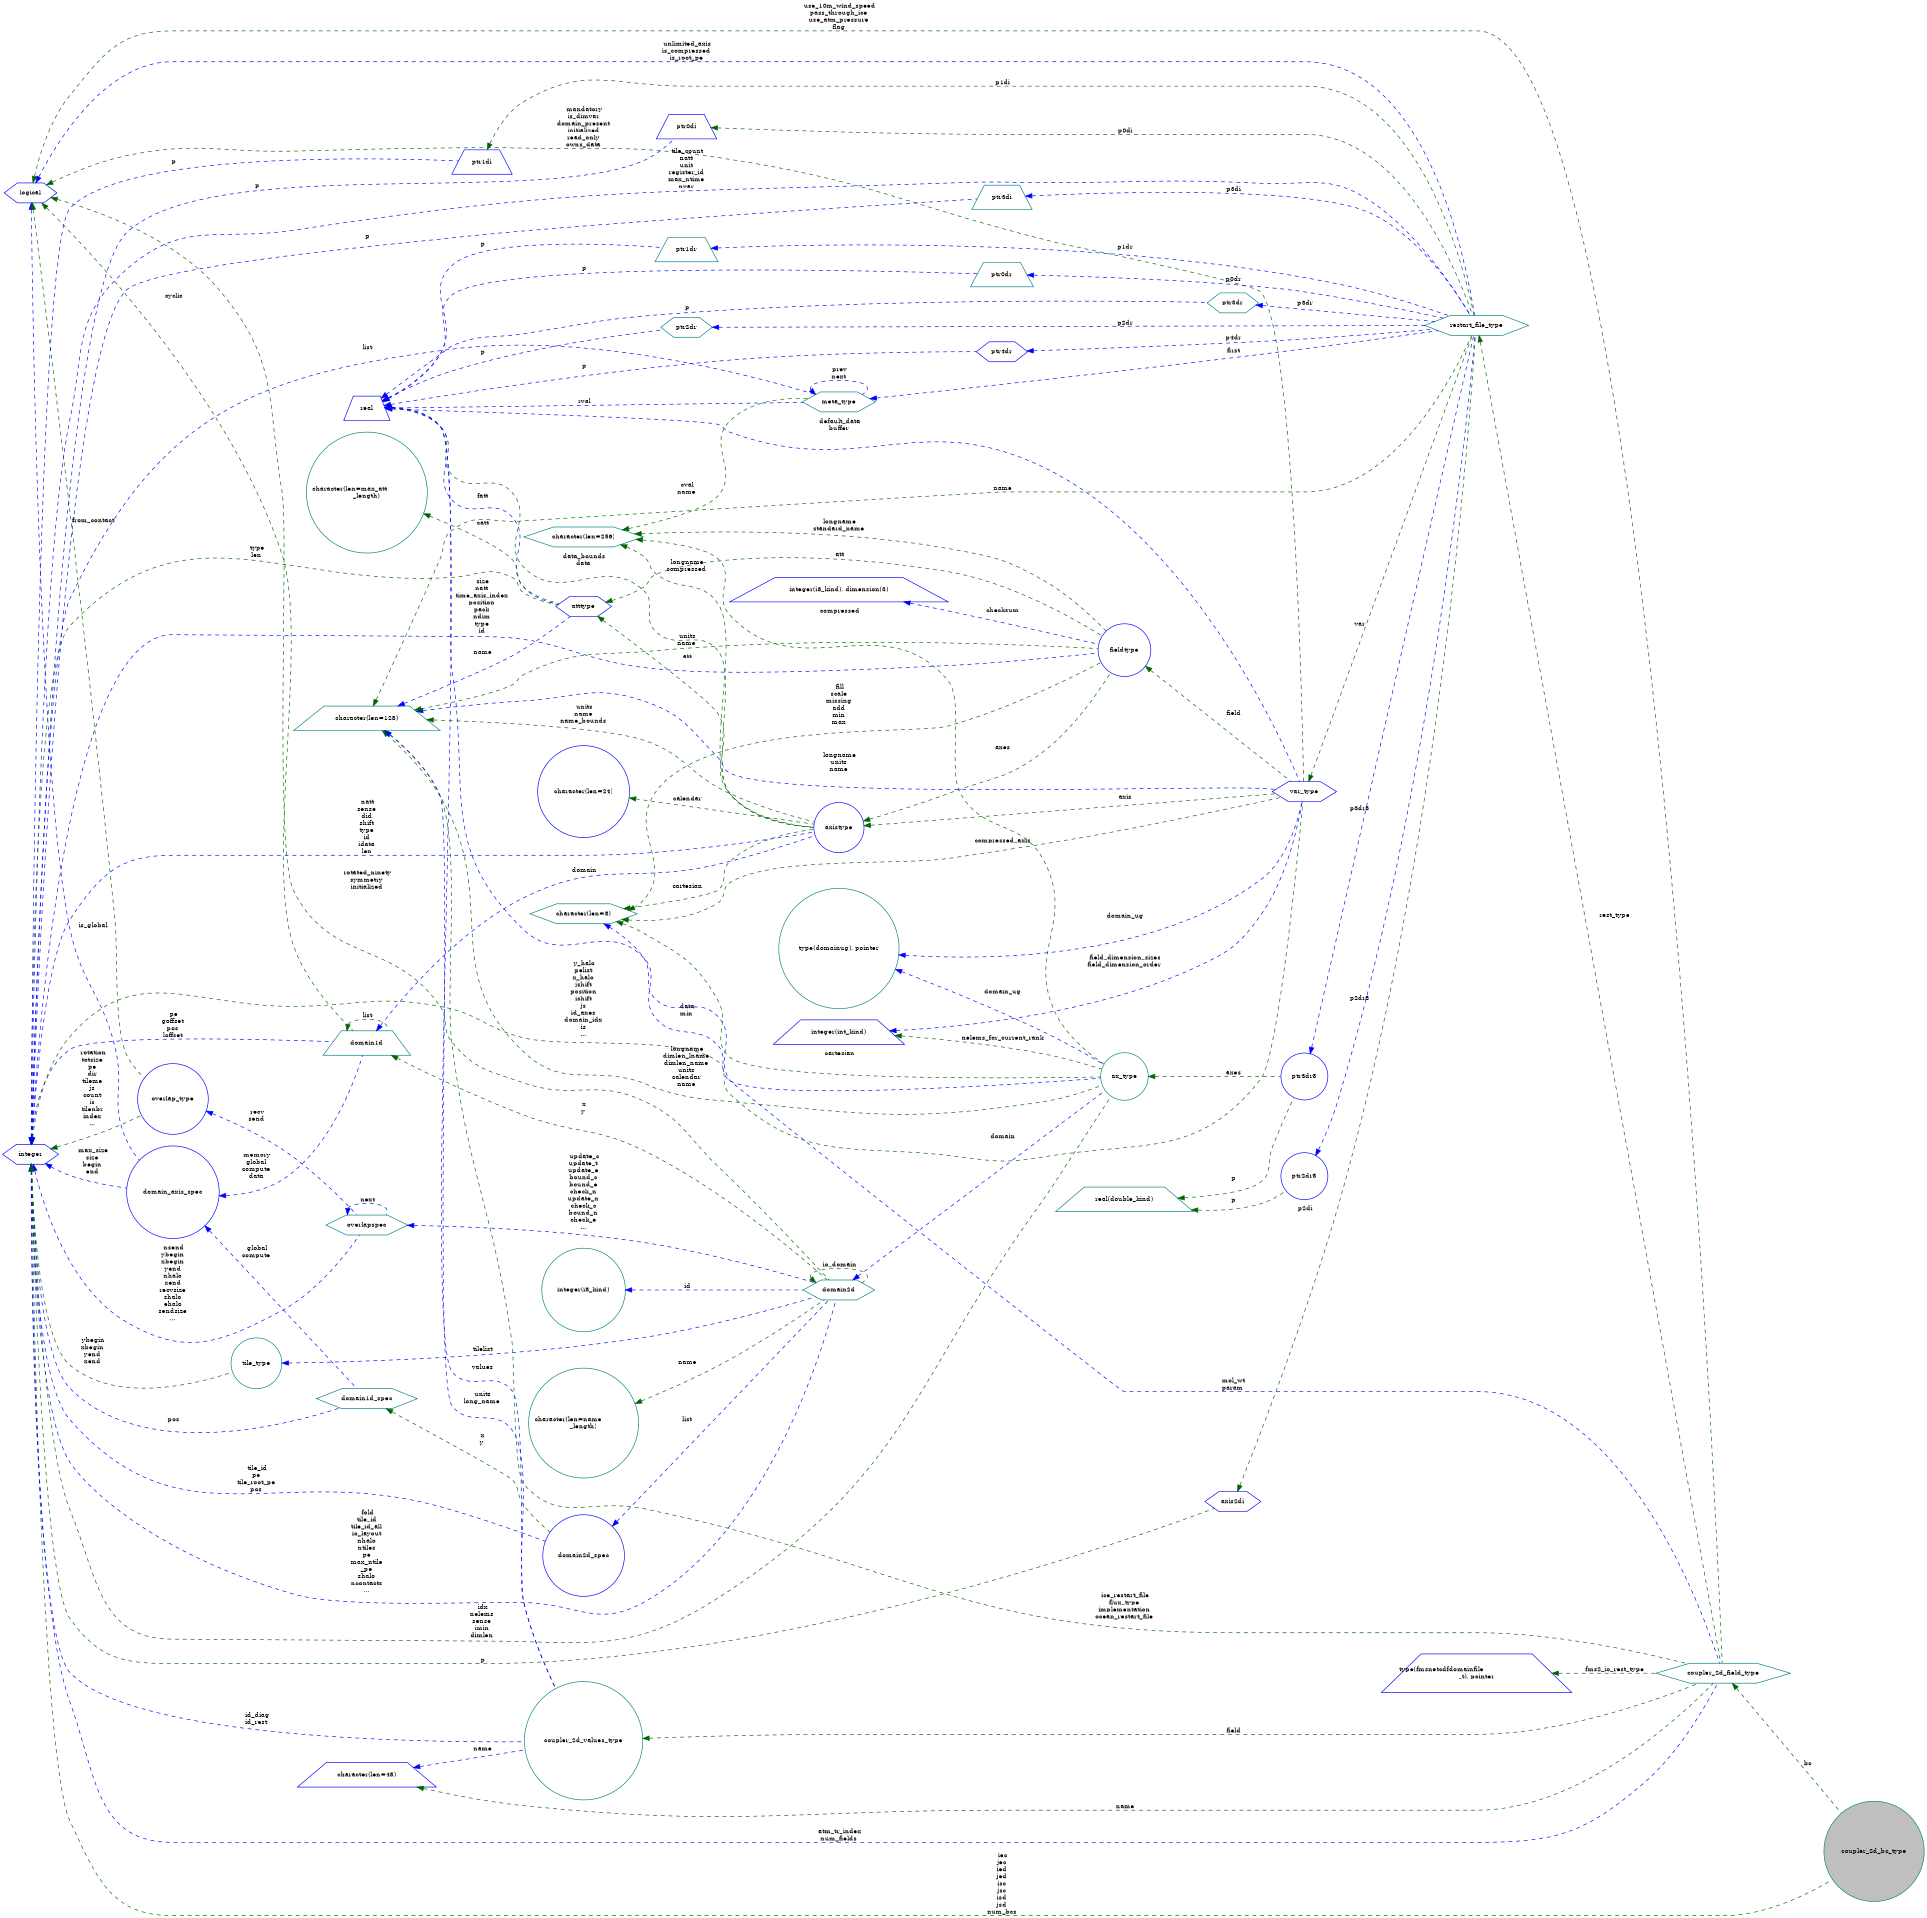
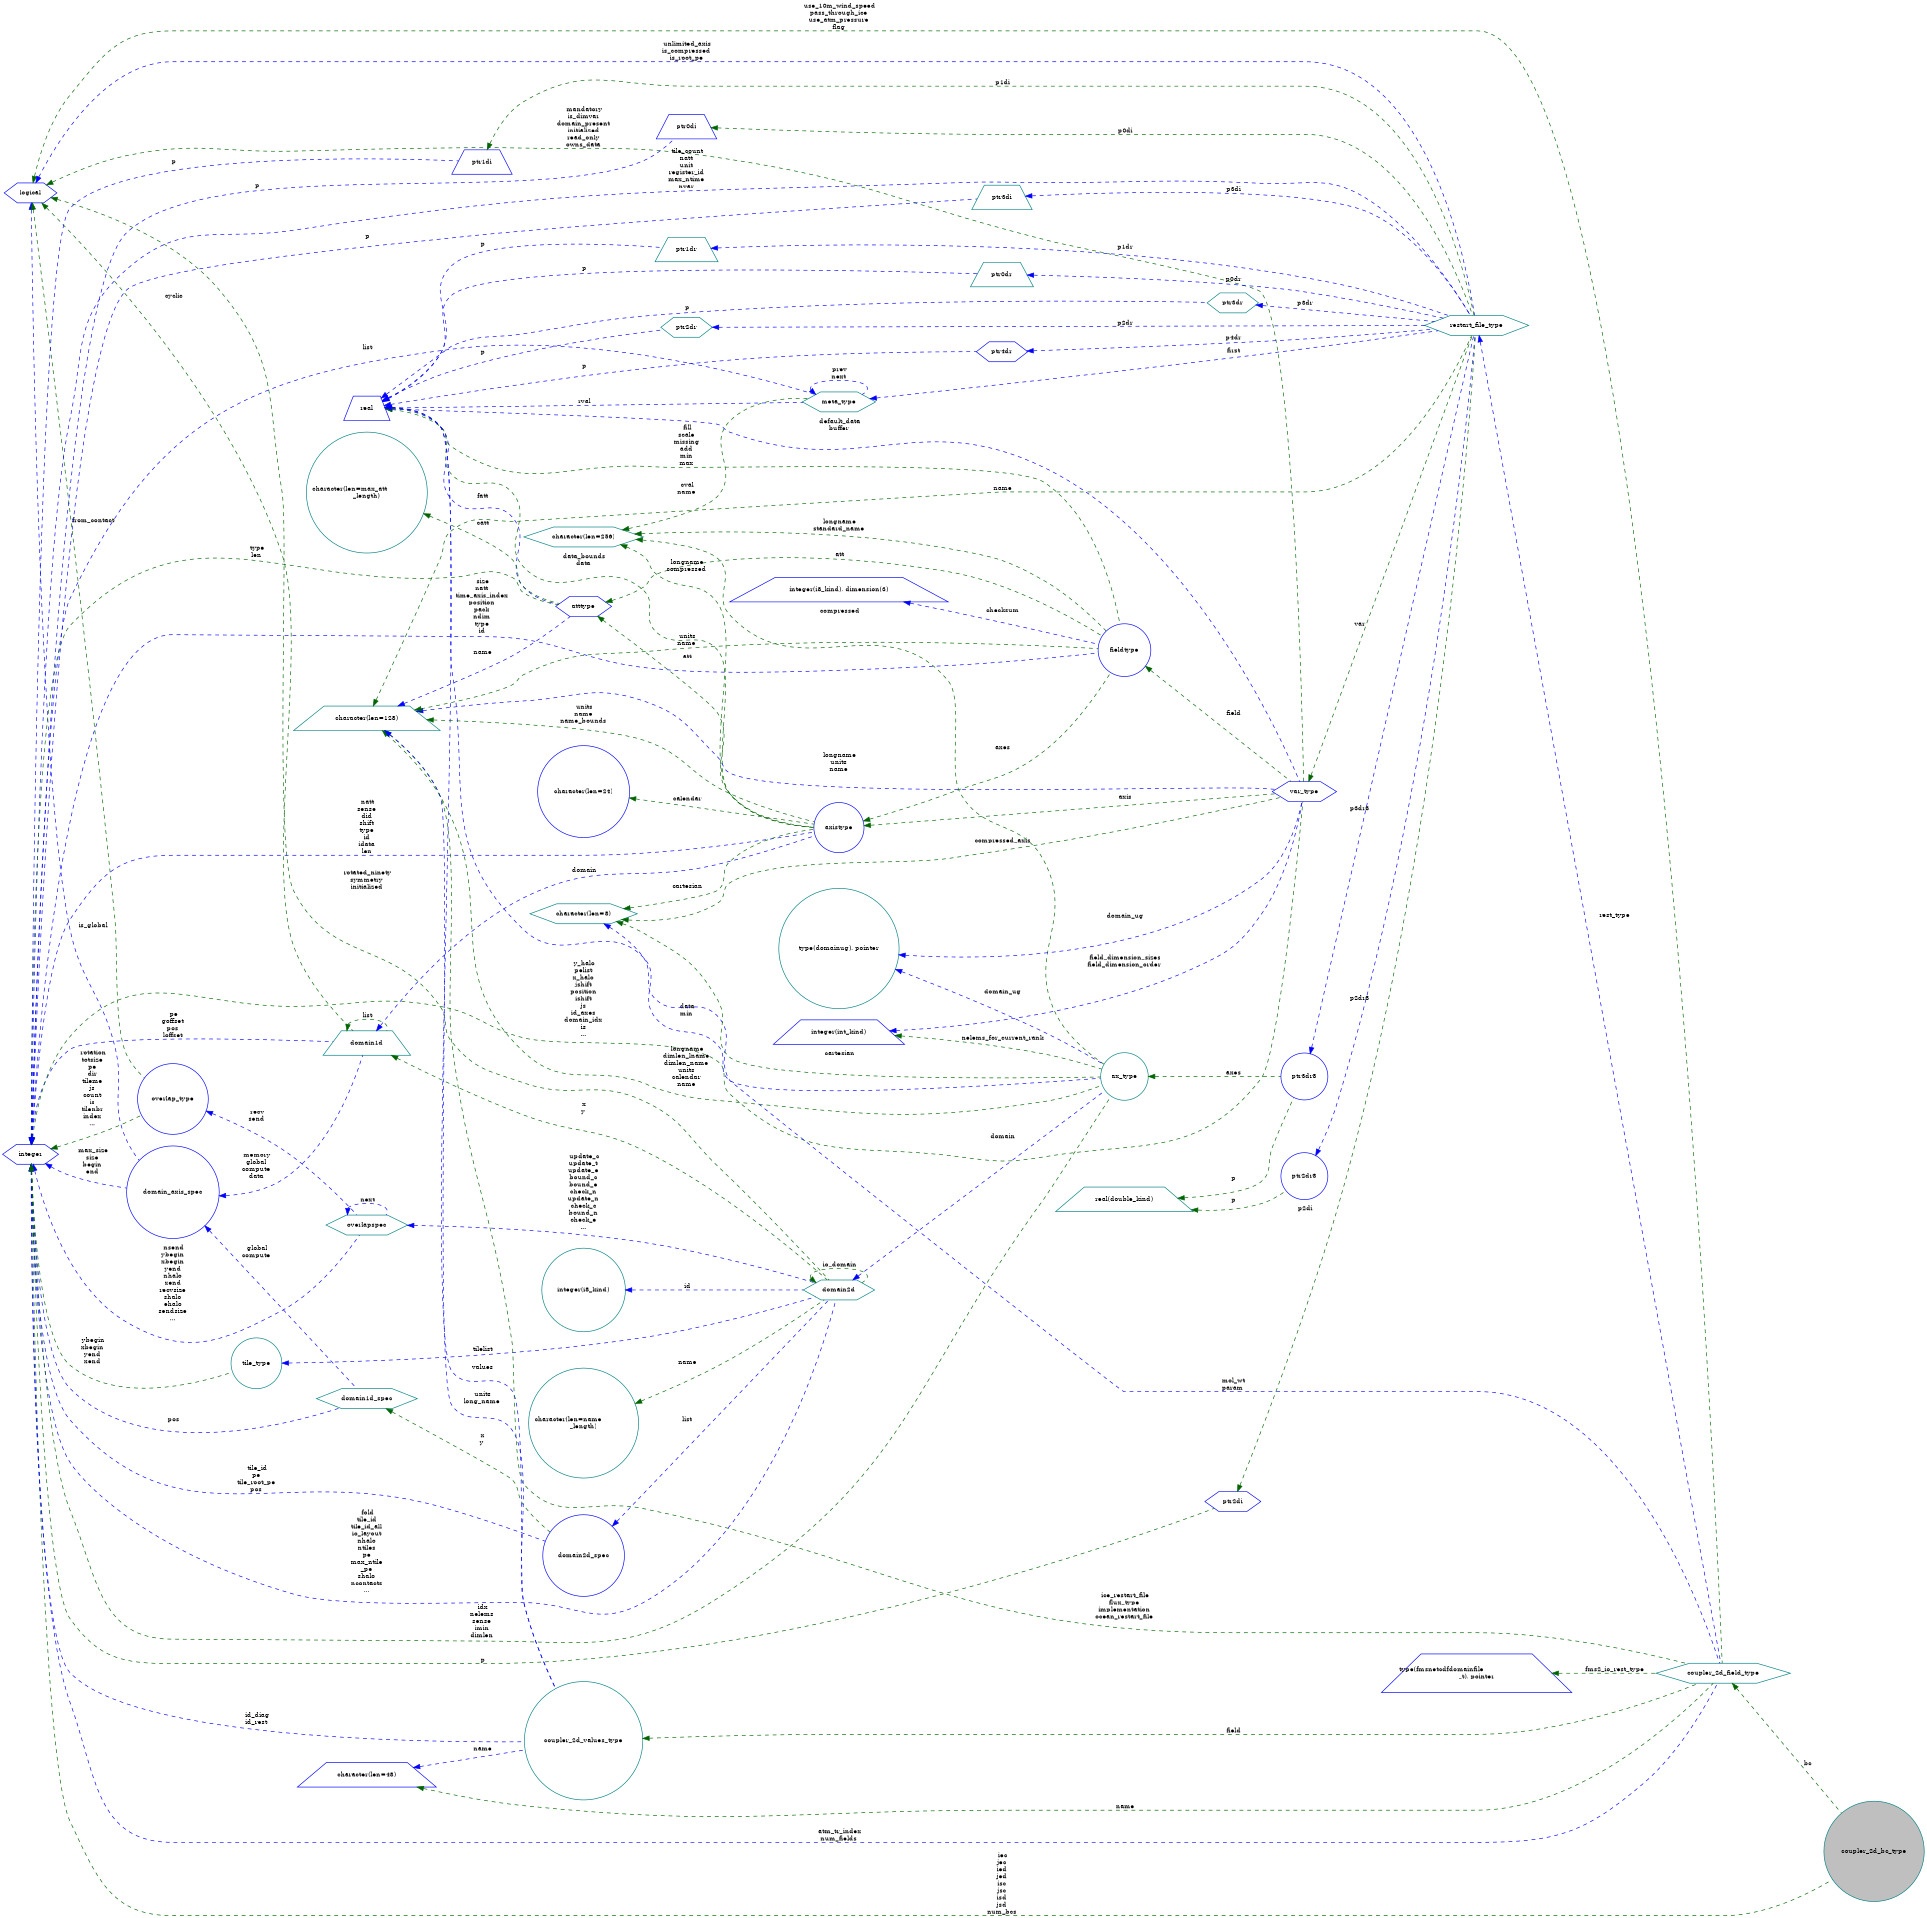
(815, 735) -> (790, 467)
(1600, 1002) -> (1600, 1002)
(1233, 1502) -> (1233, 1502)
